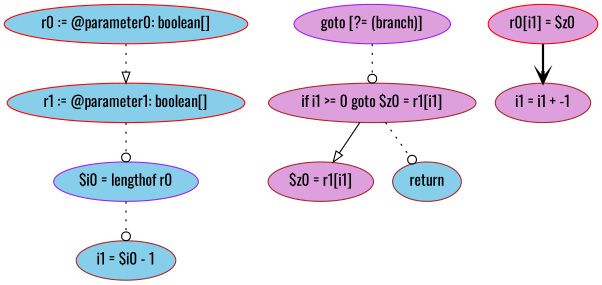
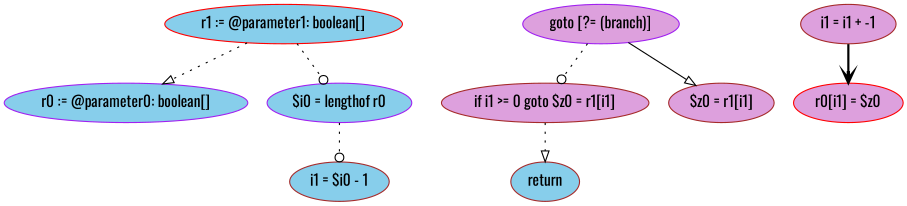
(126, 24) -> (126, 103)
(126, 58) -> (210, 61)
(543, 58) -> (848, 58)
(350, 138) -> (657, 61)
(397, 139) -> (545, 137)
